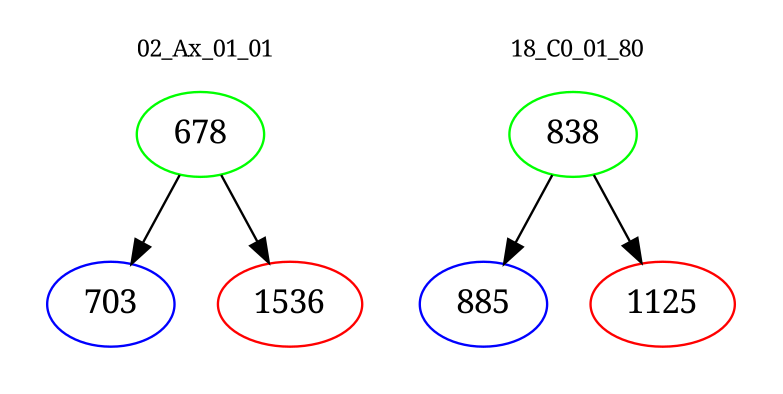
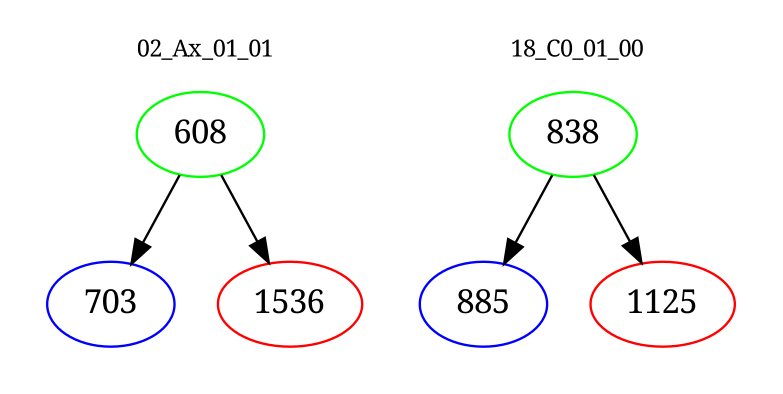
(578, 51) -> (578, 51)
(200, 134) -> (200, 134)
